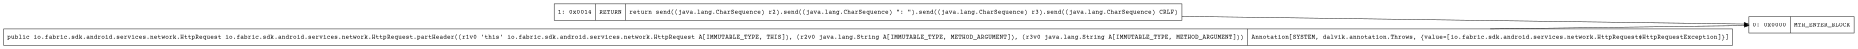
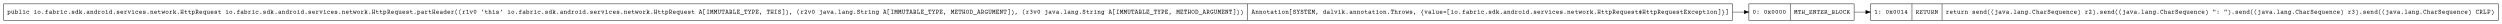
(1463, 20) -> (1860, 12)
